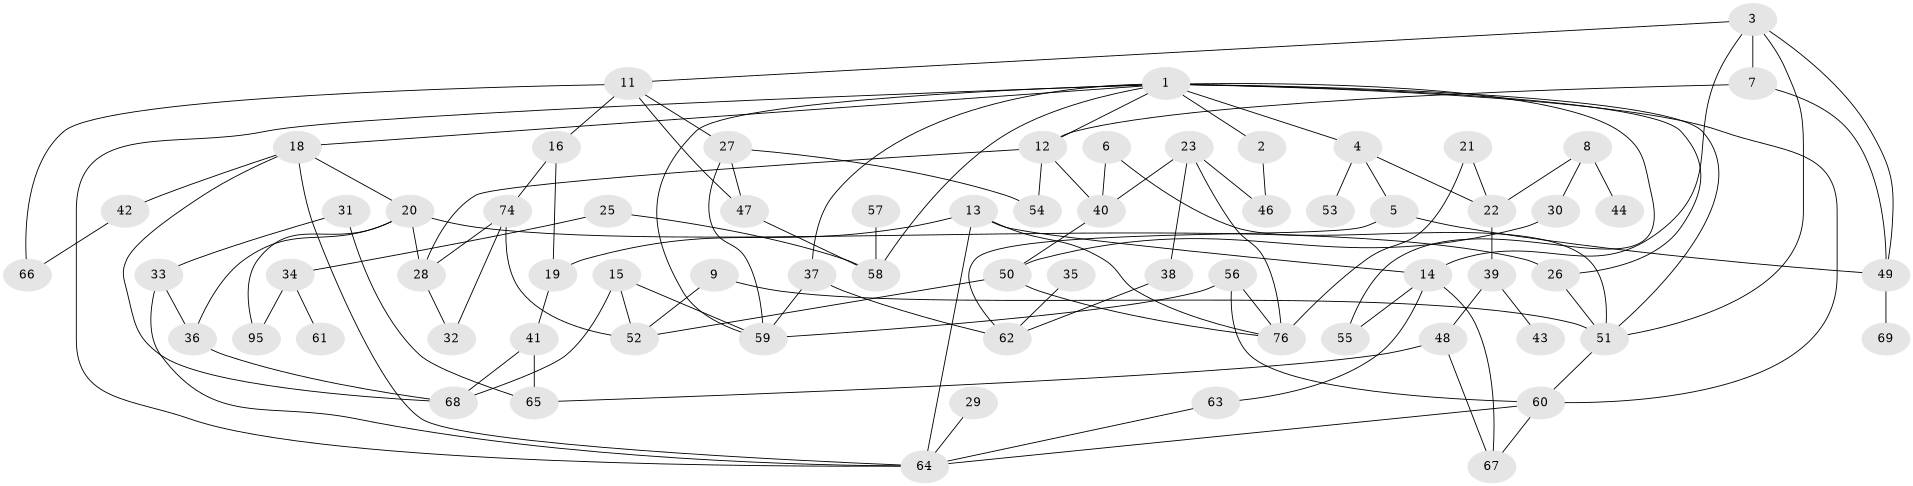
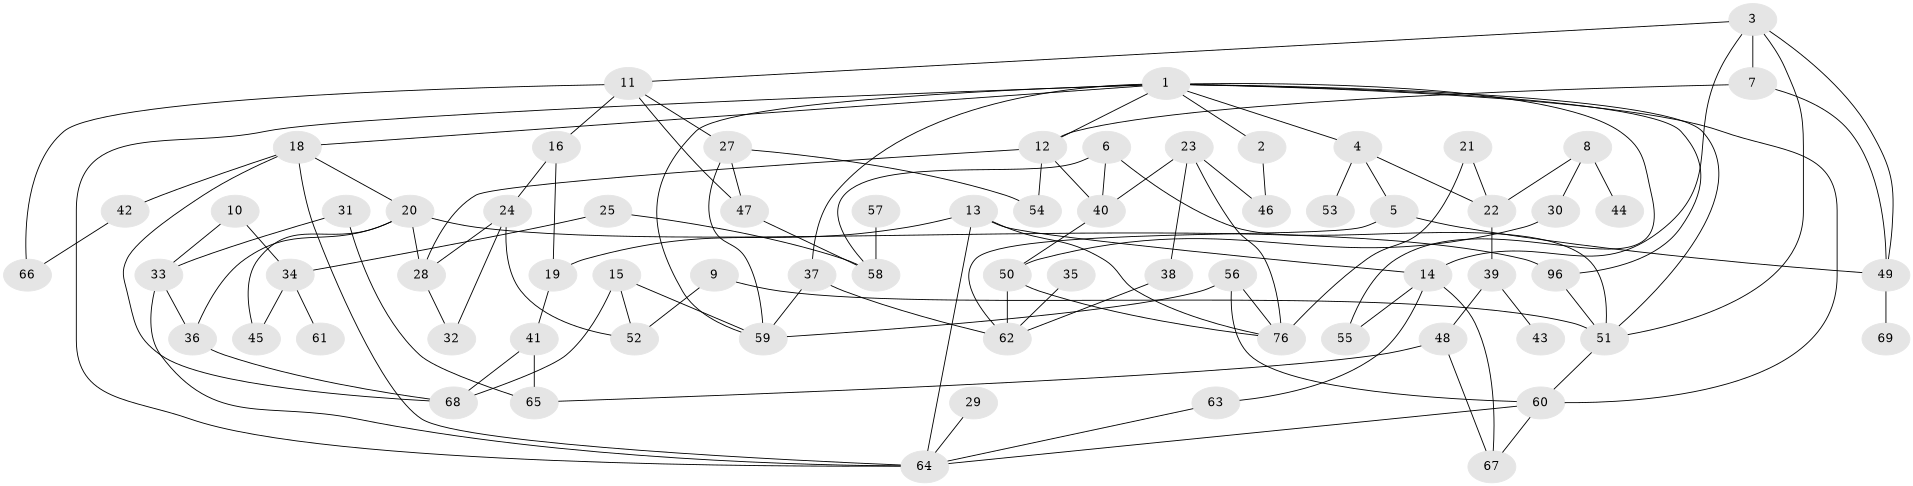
(993, 143) -> (935, 171)
none -> (235, 211)
(508, 211) -> (508, 211)
(1556, 275) -> (1556, 275)
(821, 307) -> (1007, 307)
(256, 339) -> (256, 339)
